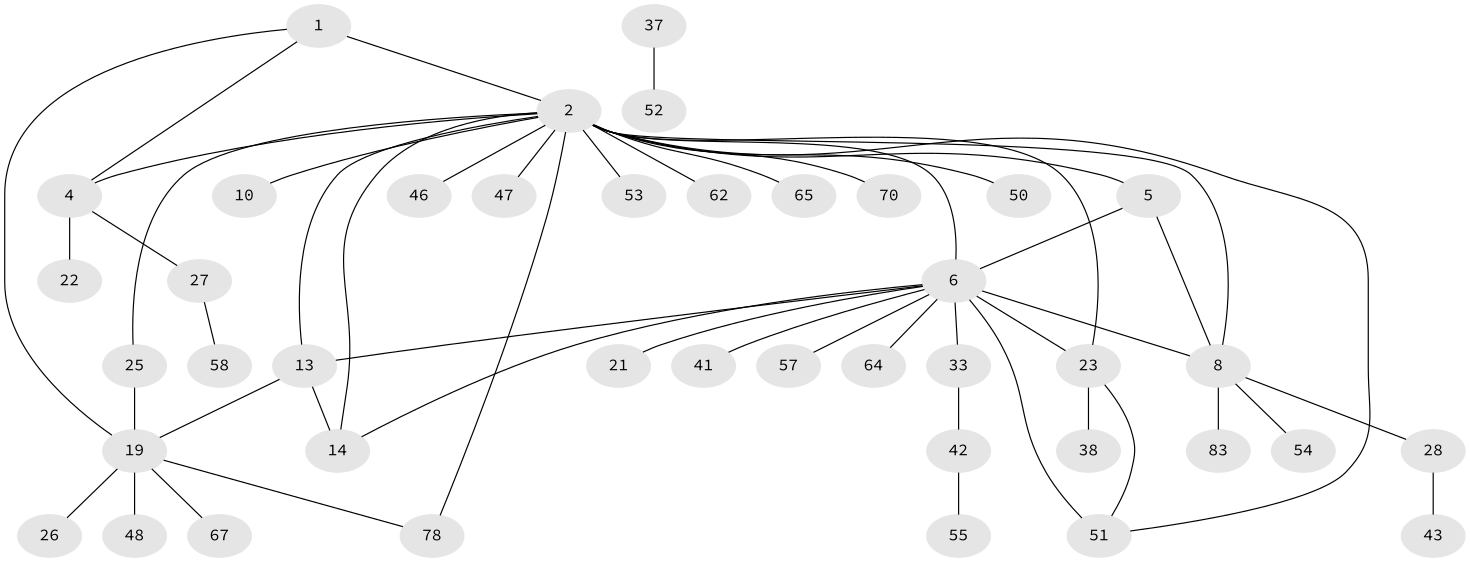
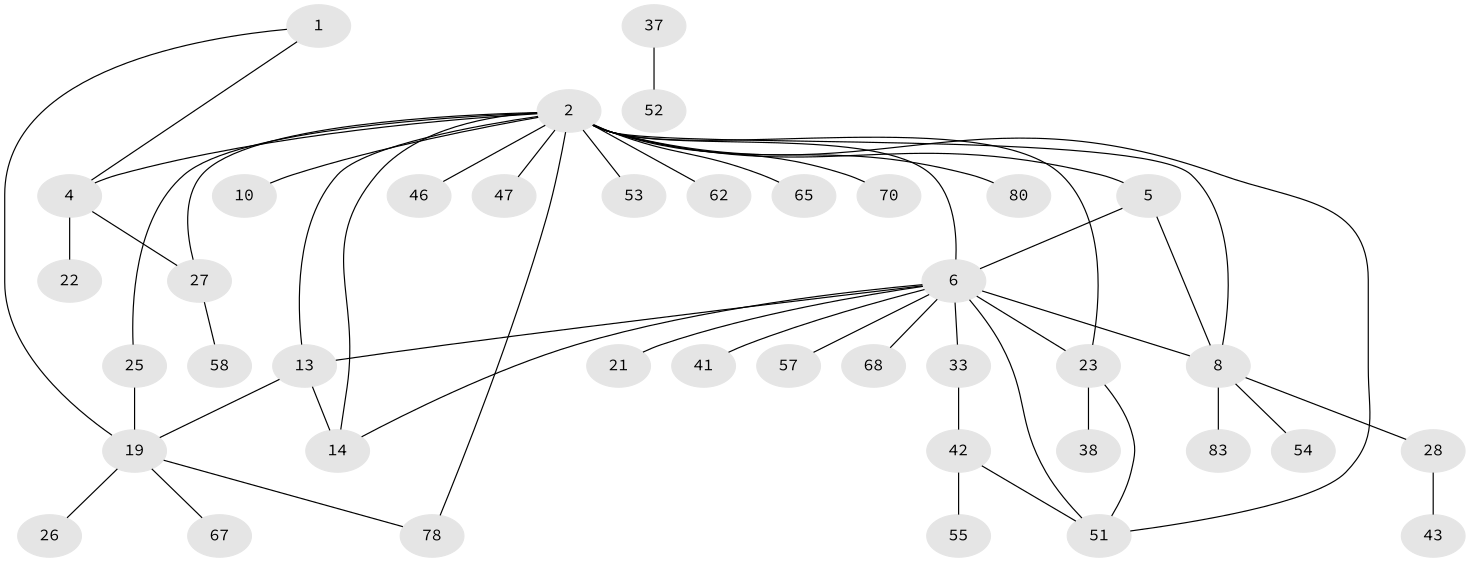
(444, 68) -> (321, 131)
(1019, 196) -> (1019, 196)
(874, 366) -> (874, 366)
none -> (1029, 493)
(135, 536) -> none
